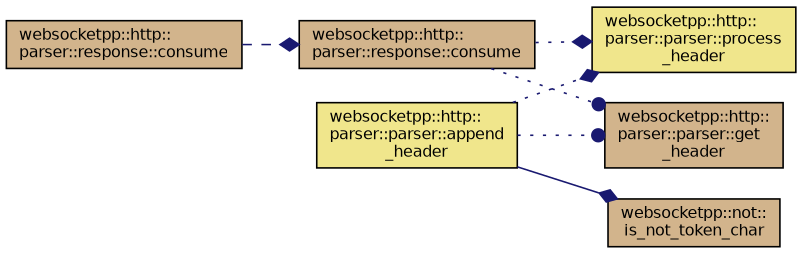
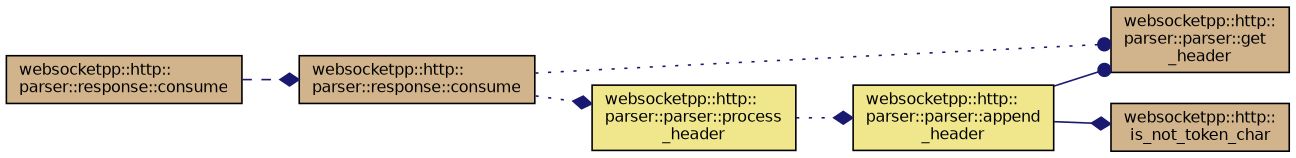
(536, 94) -> (815, 118)
(554, 135) -> (1076, 79)
(694, 223) -> (1200, 127)
